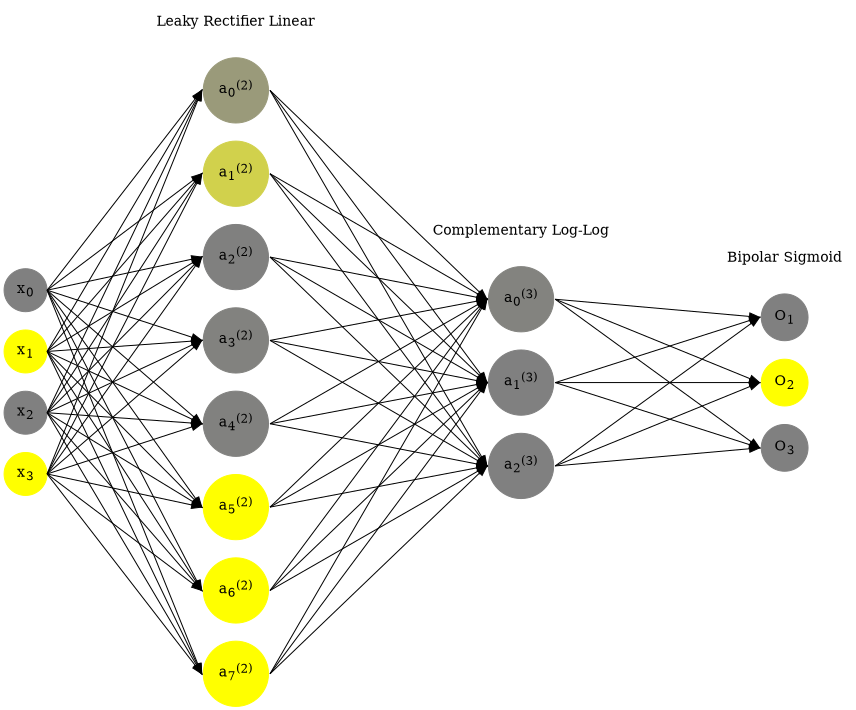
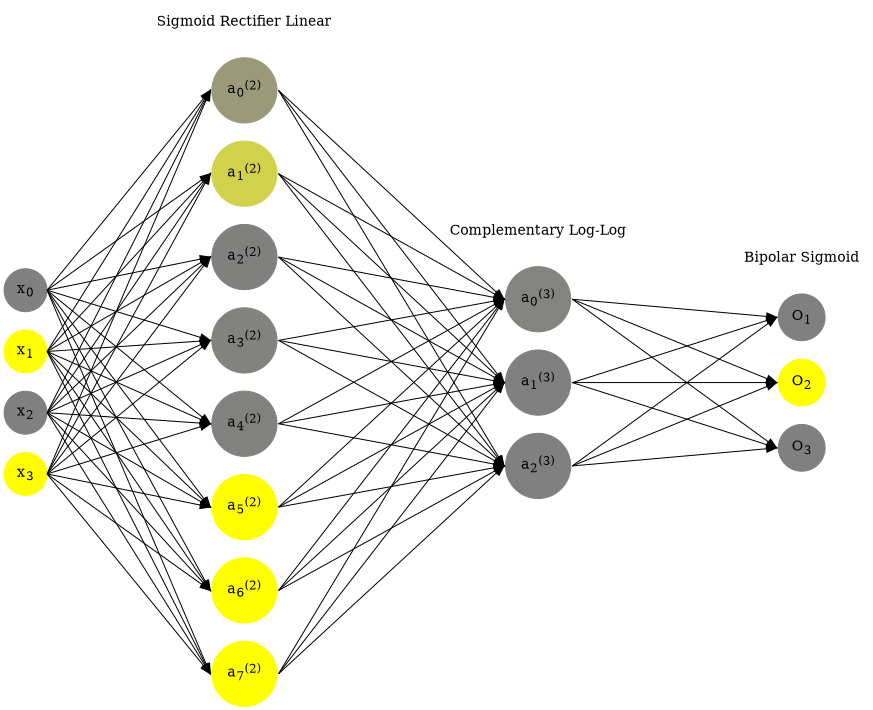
(236, 22) -> (244, 22)
